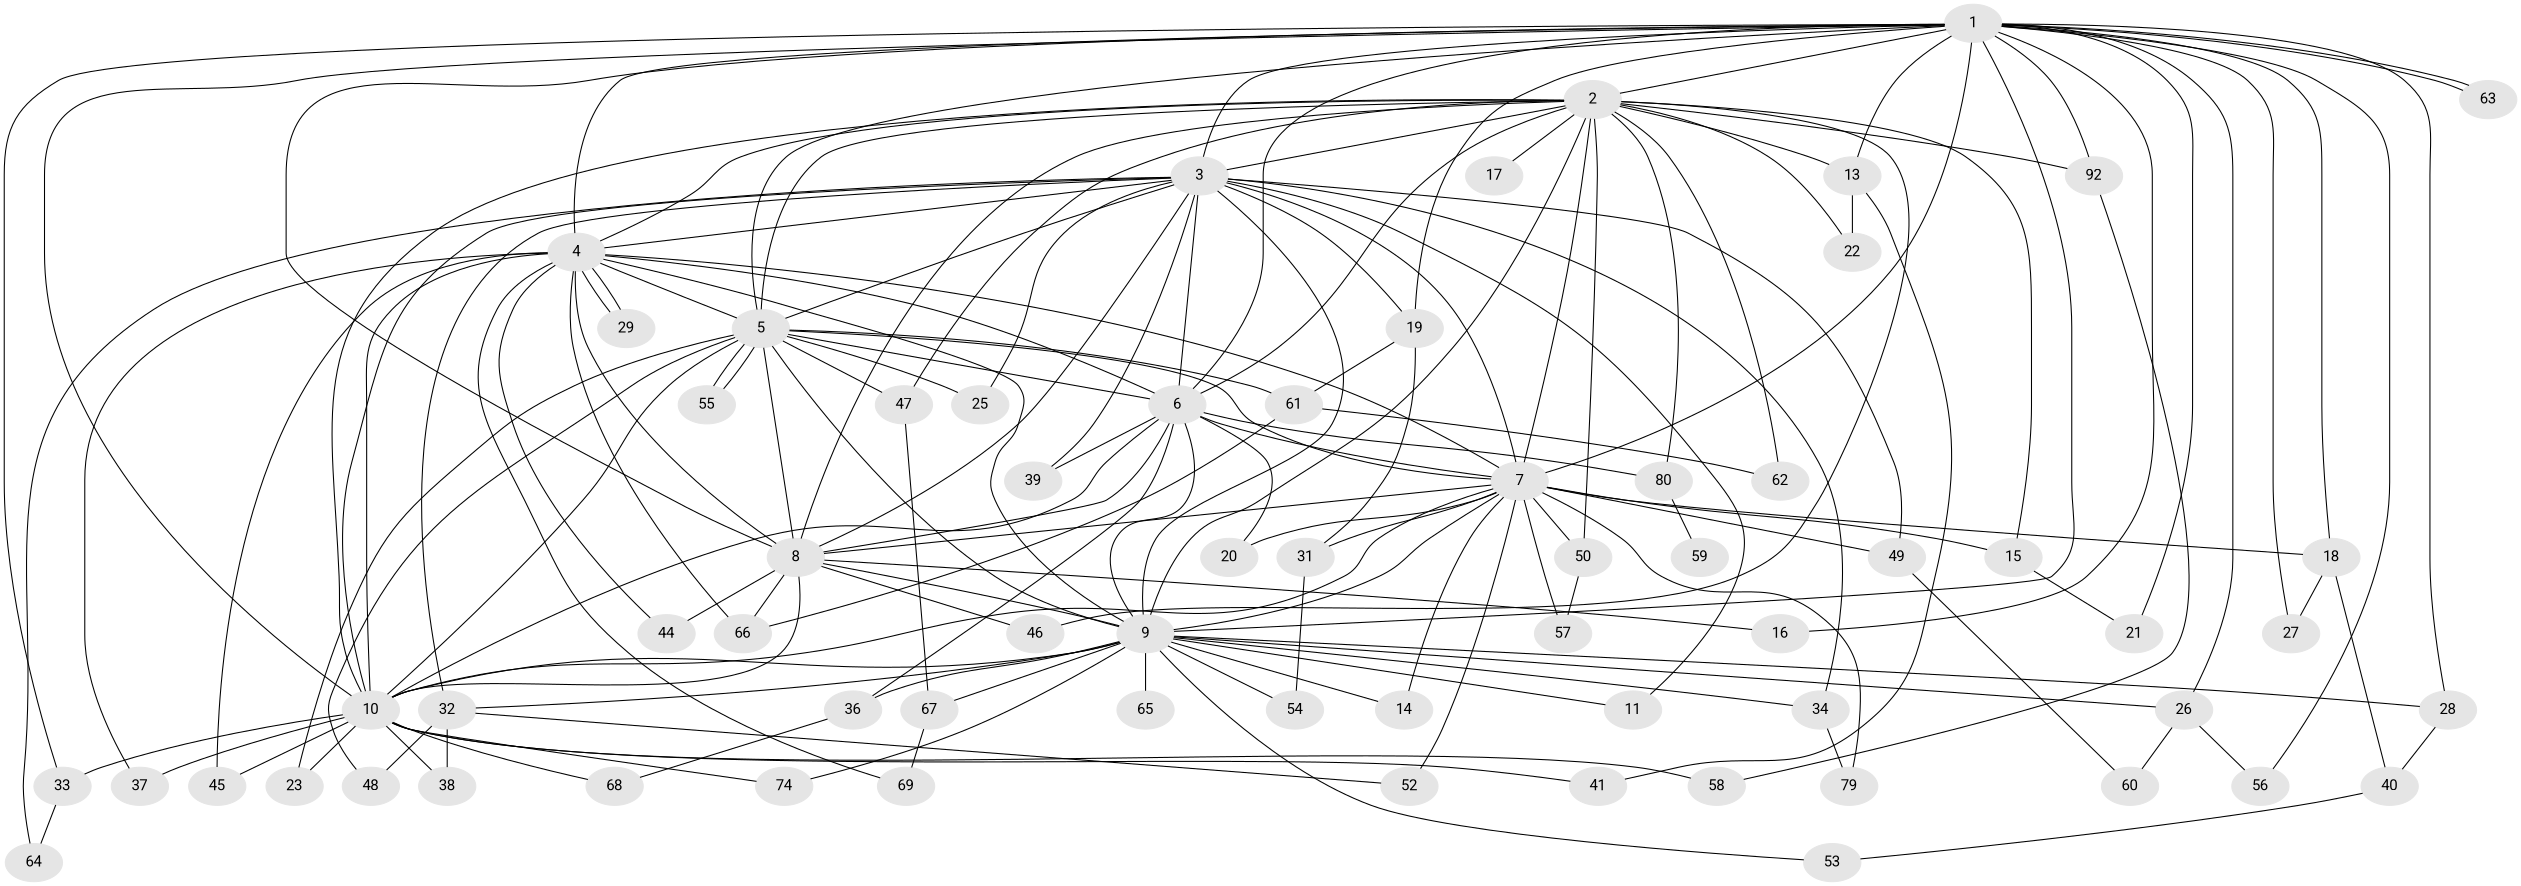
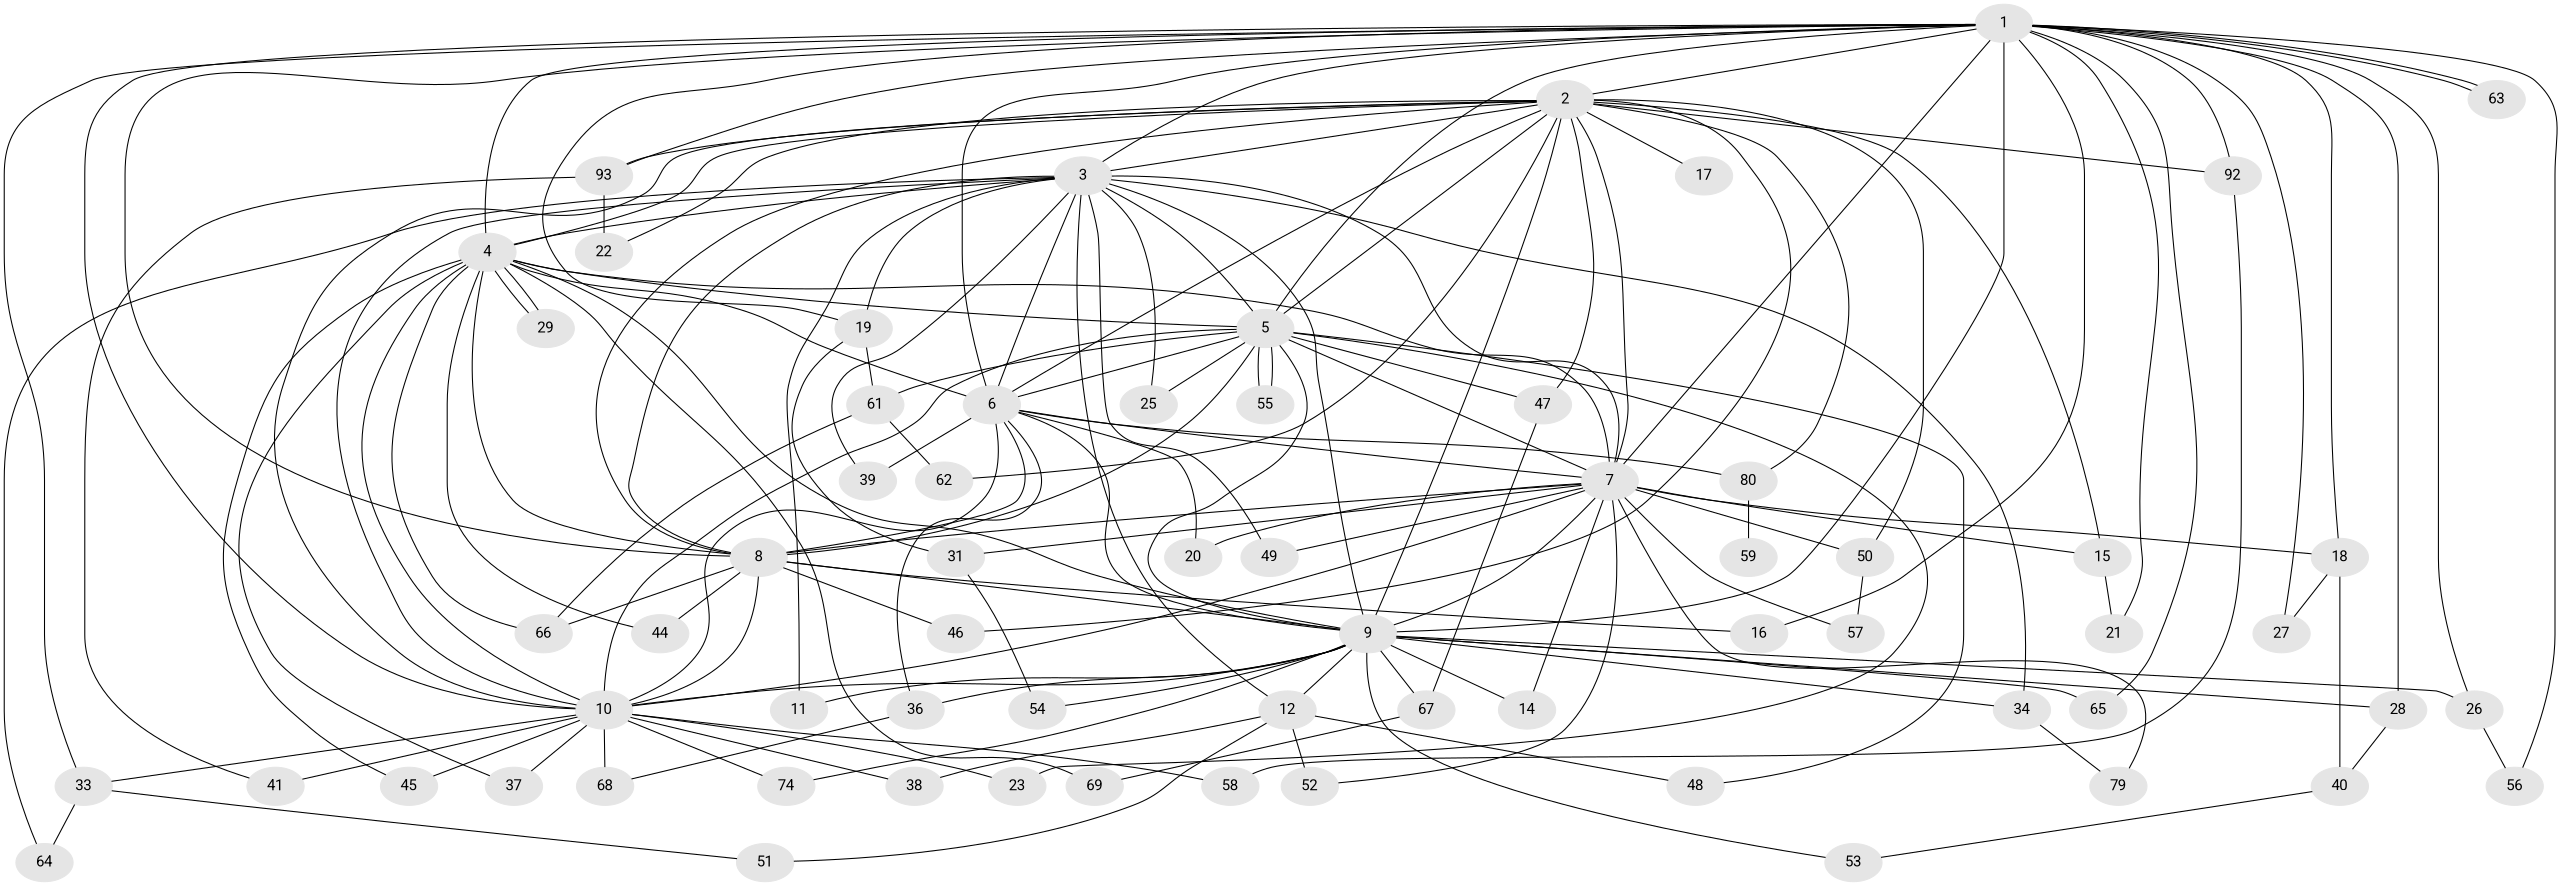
(1852, 176) -> (604, 176)
none -> (2185, 338)
(447, 710) -> (1288, 710)
(2130, 786) -> none
none -> (765, 863)
